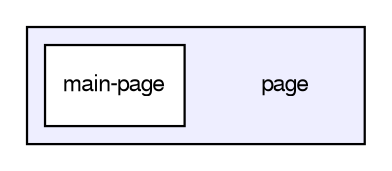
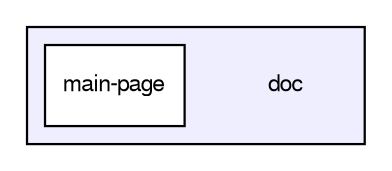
(286, 86) -> (286, 86)
